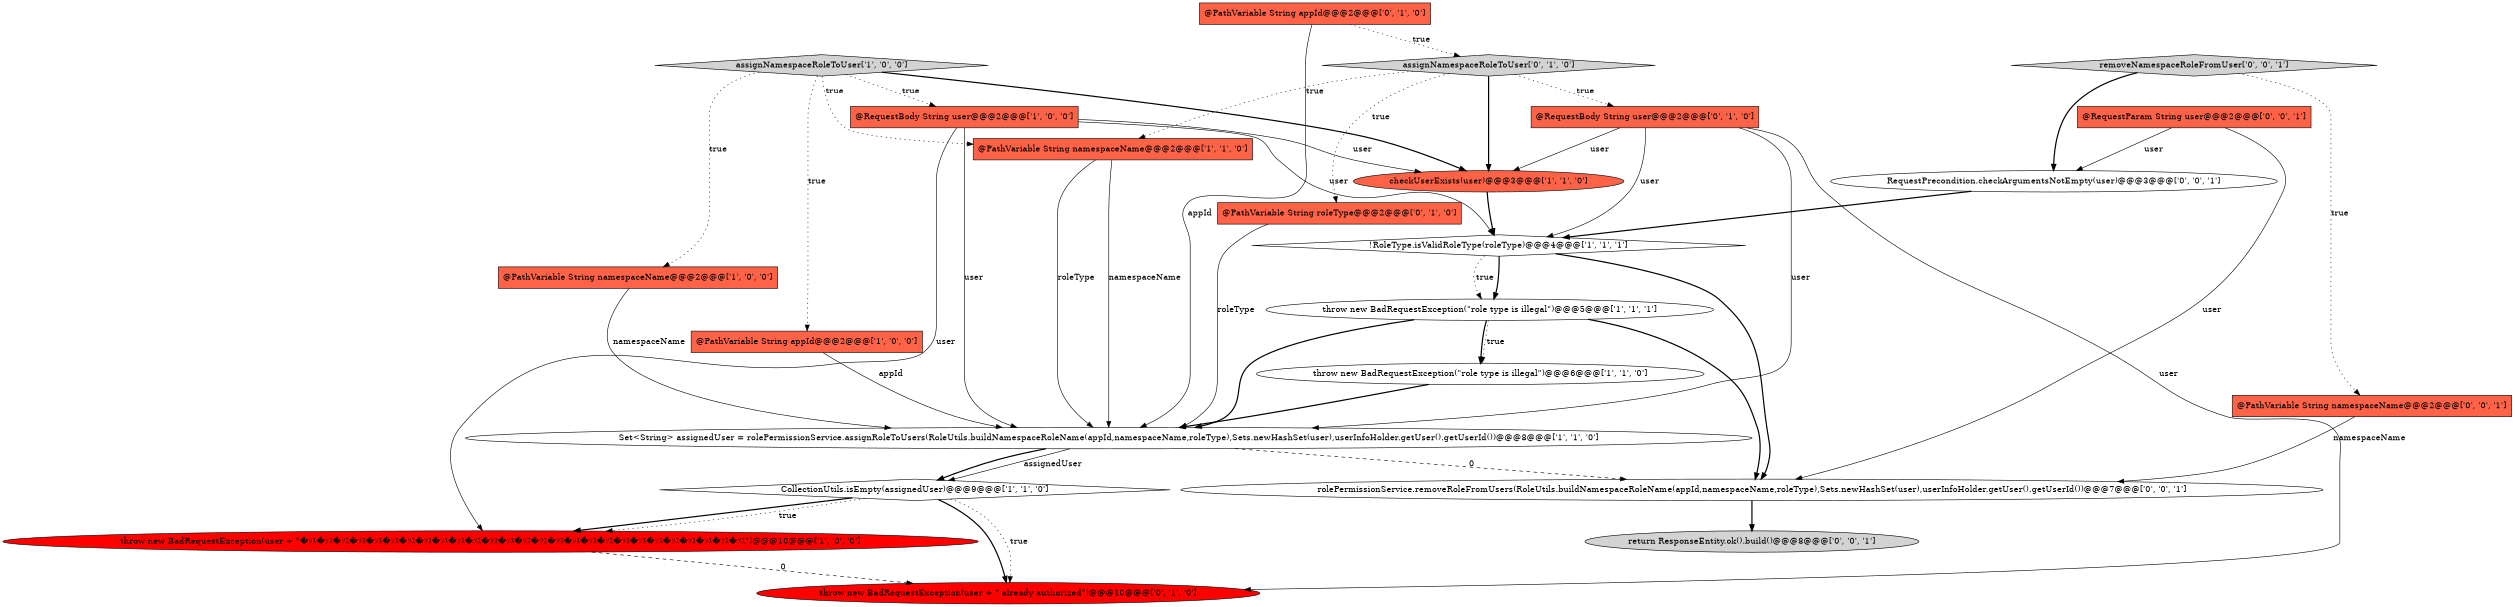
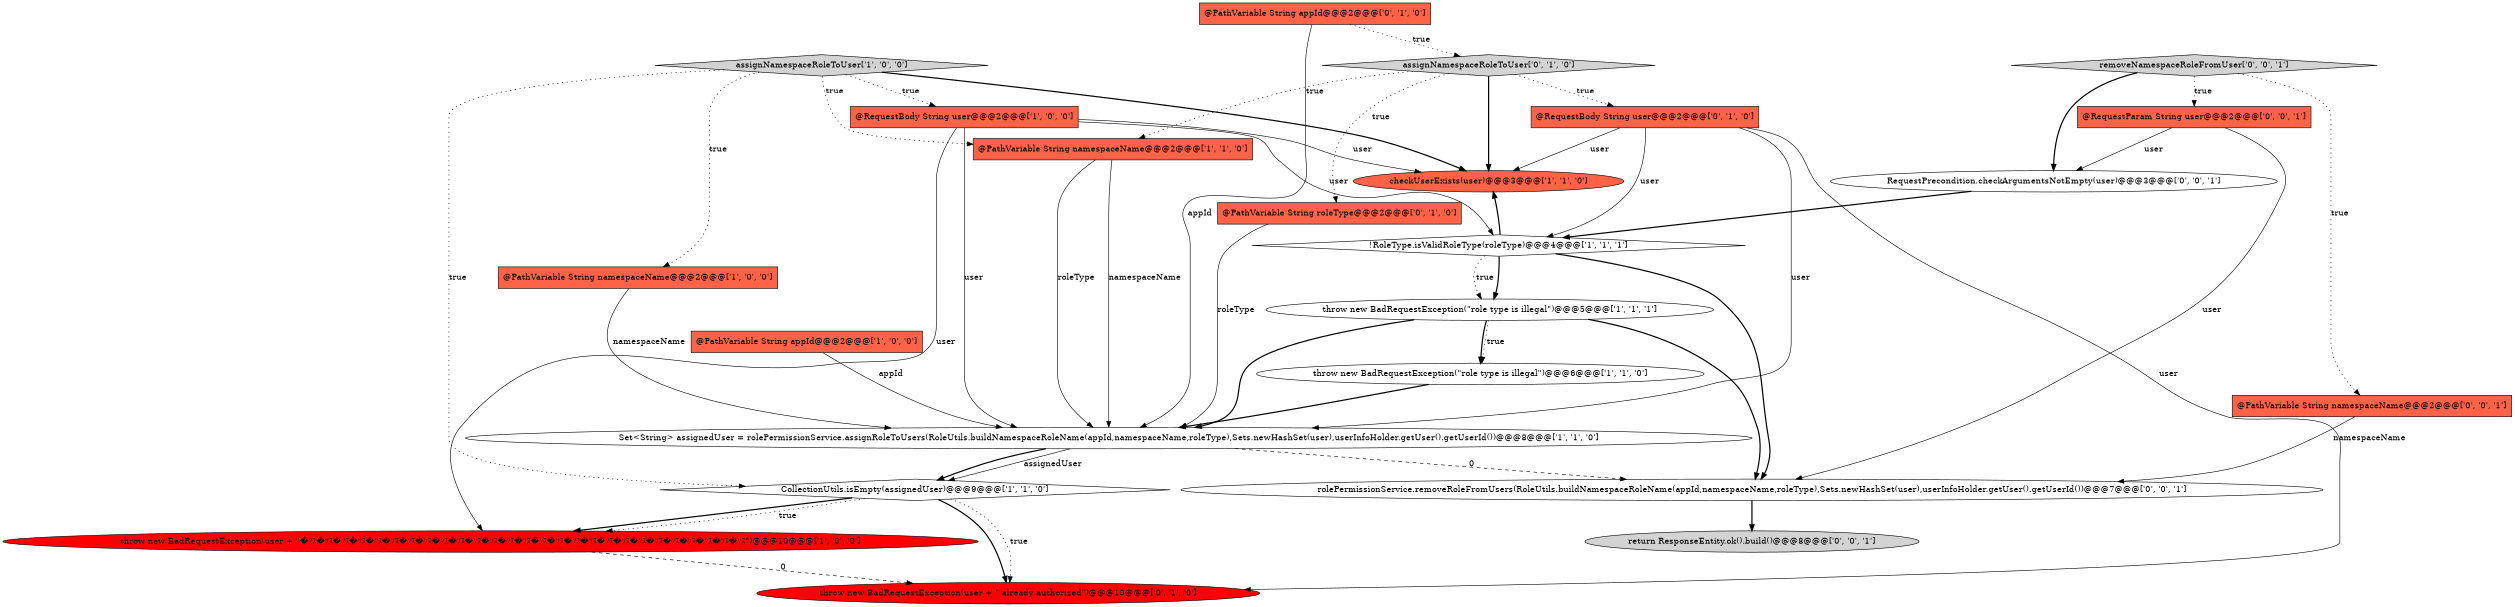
none -> (2194, 88)
(808, 200) -> (449, 285)
(1489, 211) -> (1498, 216)
